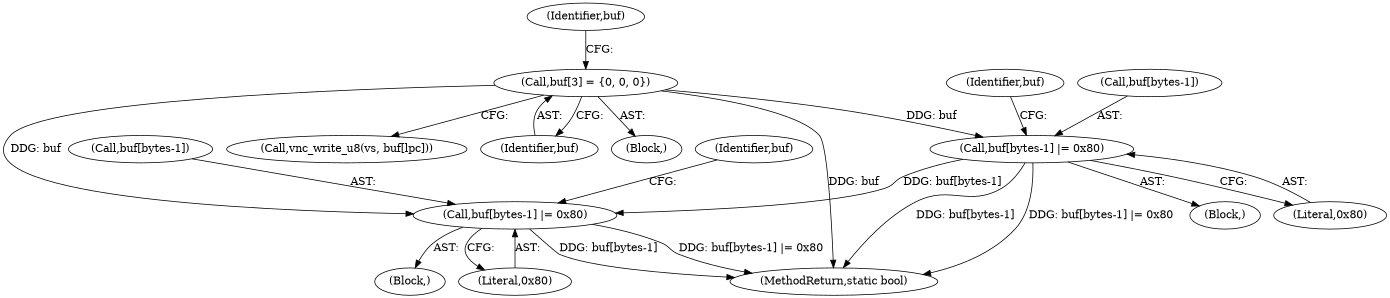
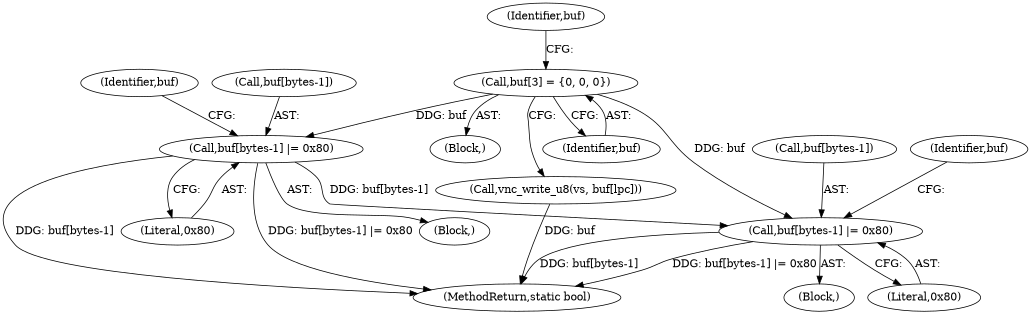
(803, 124) -> (535, 240)
